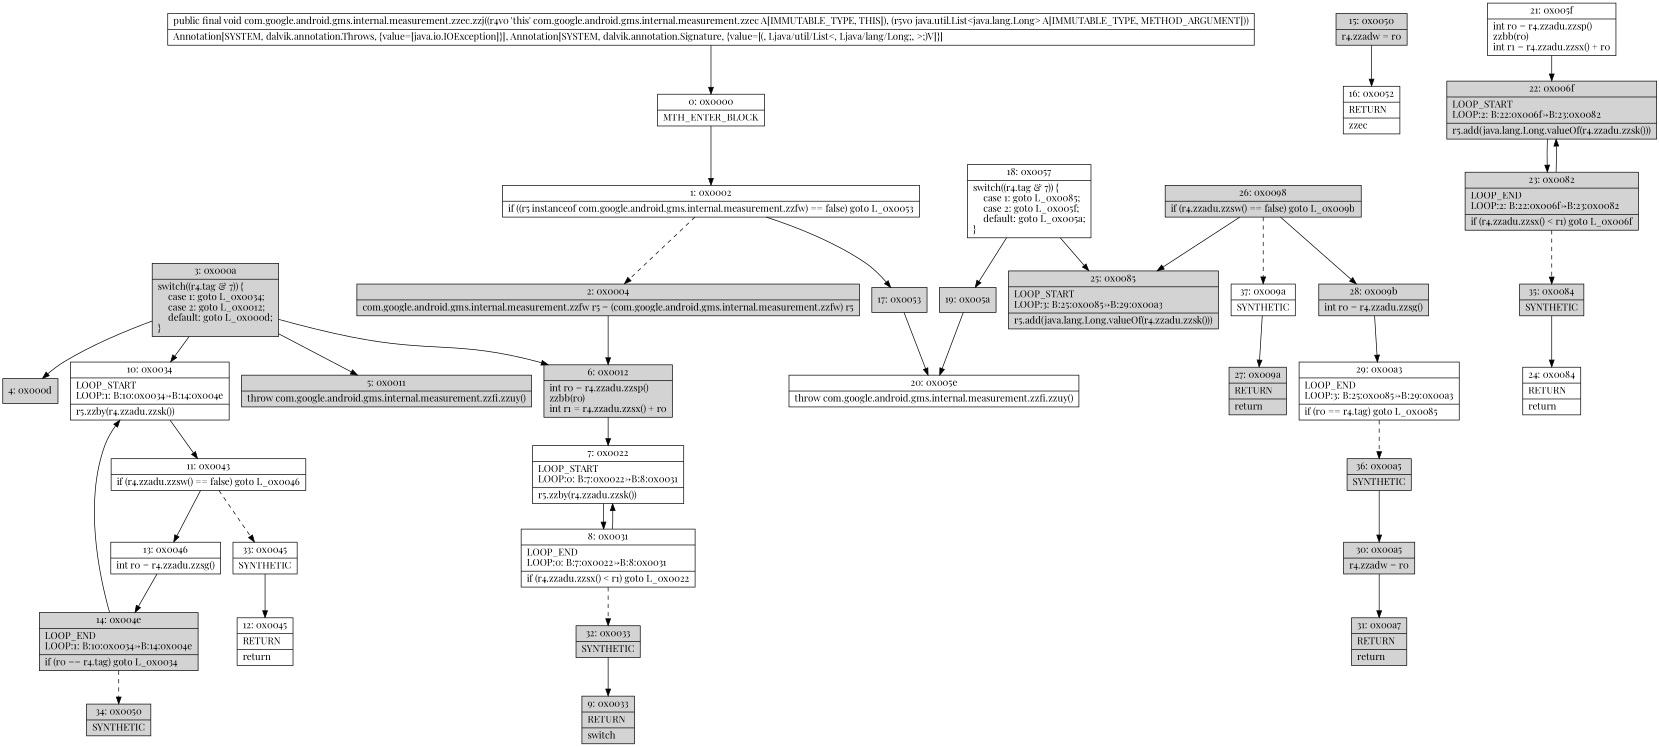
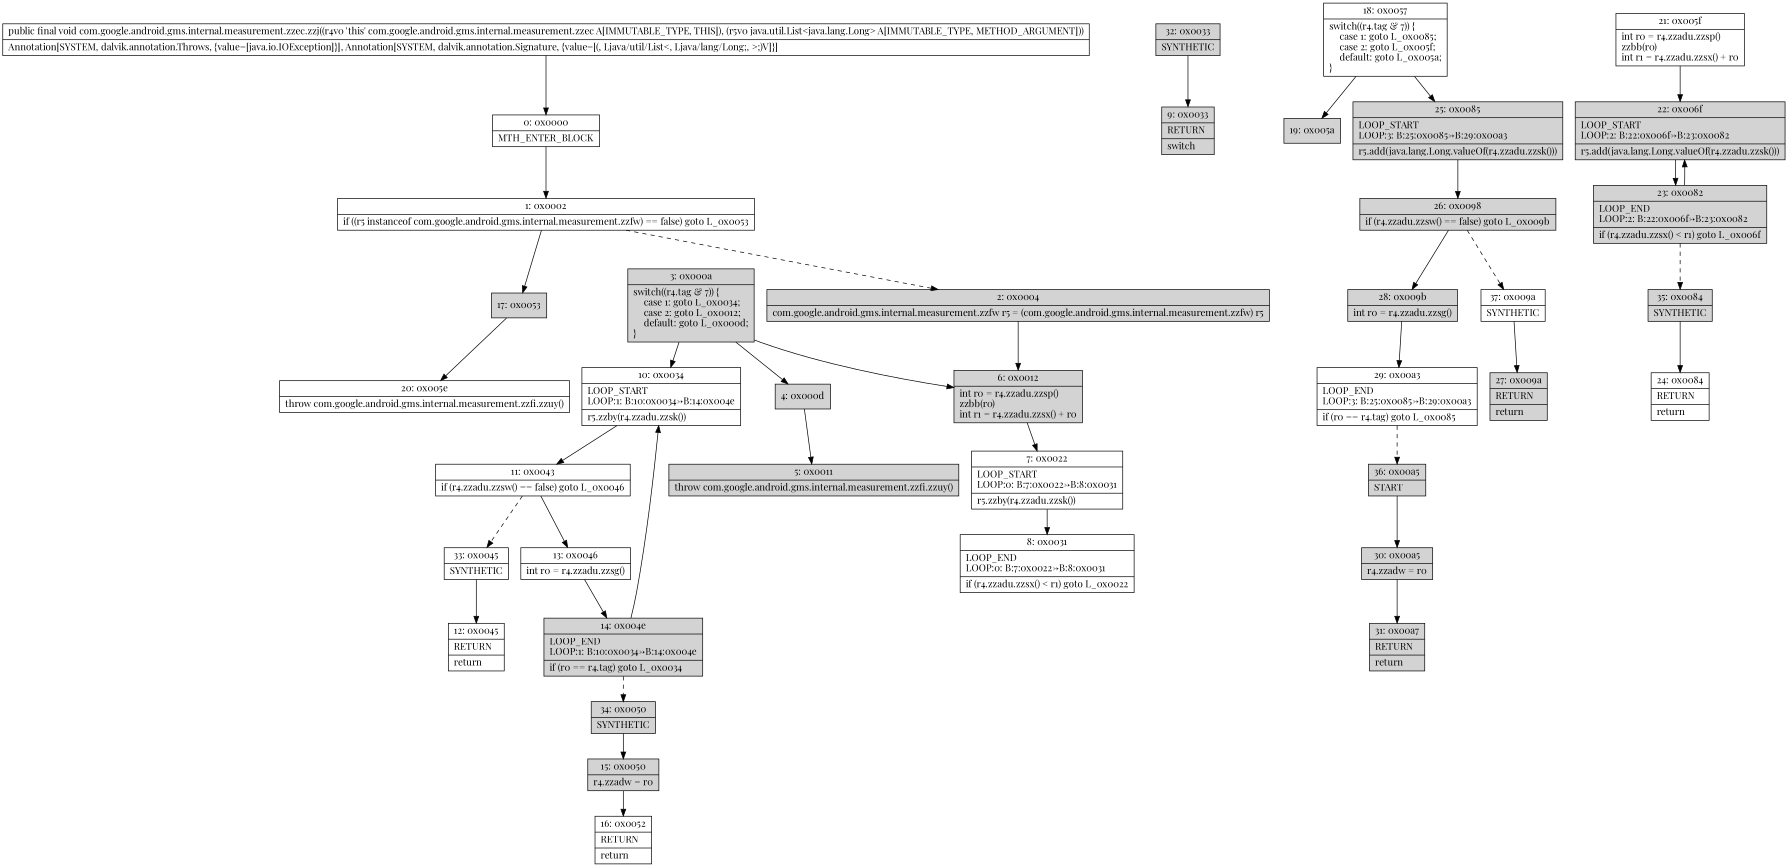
(1358, 126) -> (615, 856)
(1201, 242) -> (1458, 176)
(953, 340) -> none
(315, 353) -> (808, 433)
(1379, 482) -> (1389, 488)
(613, 520) -> none
(608, 603) -> none
none -> (623, 743)
